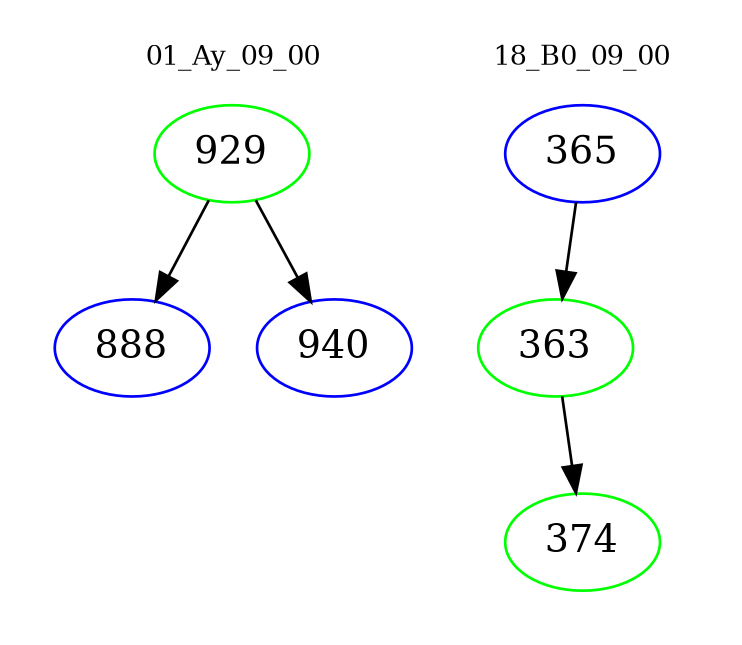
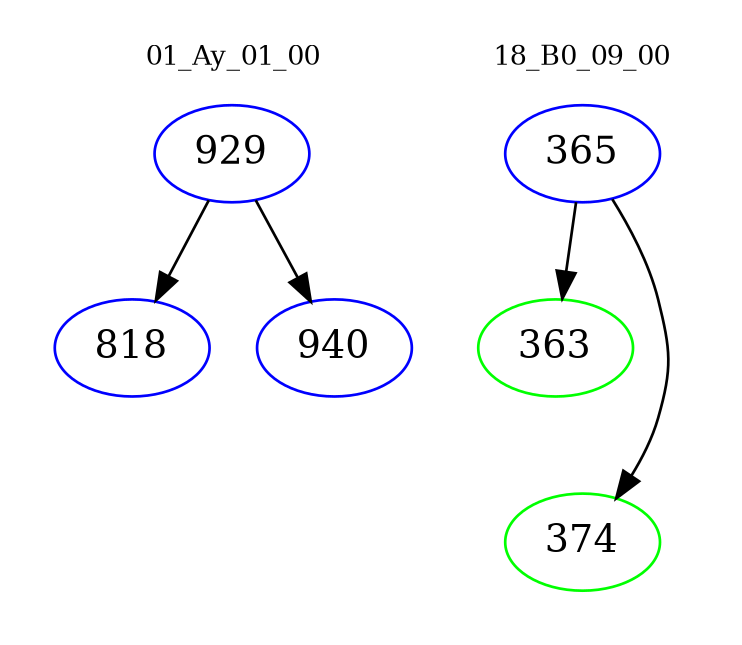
(233, 58) -> (233, 58)
(232, 154) -> (232, 154)
(132, 348) -> (132, 348)
(567, 431) -> (666, 336)
